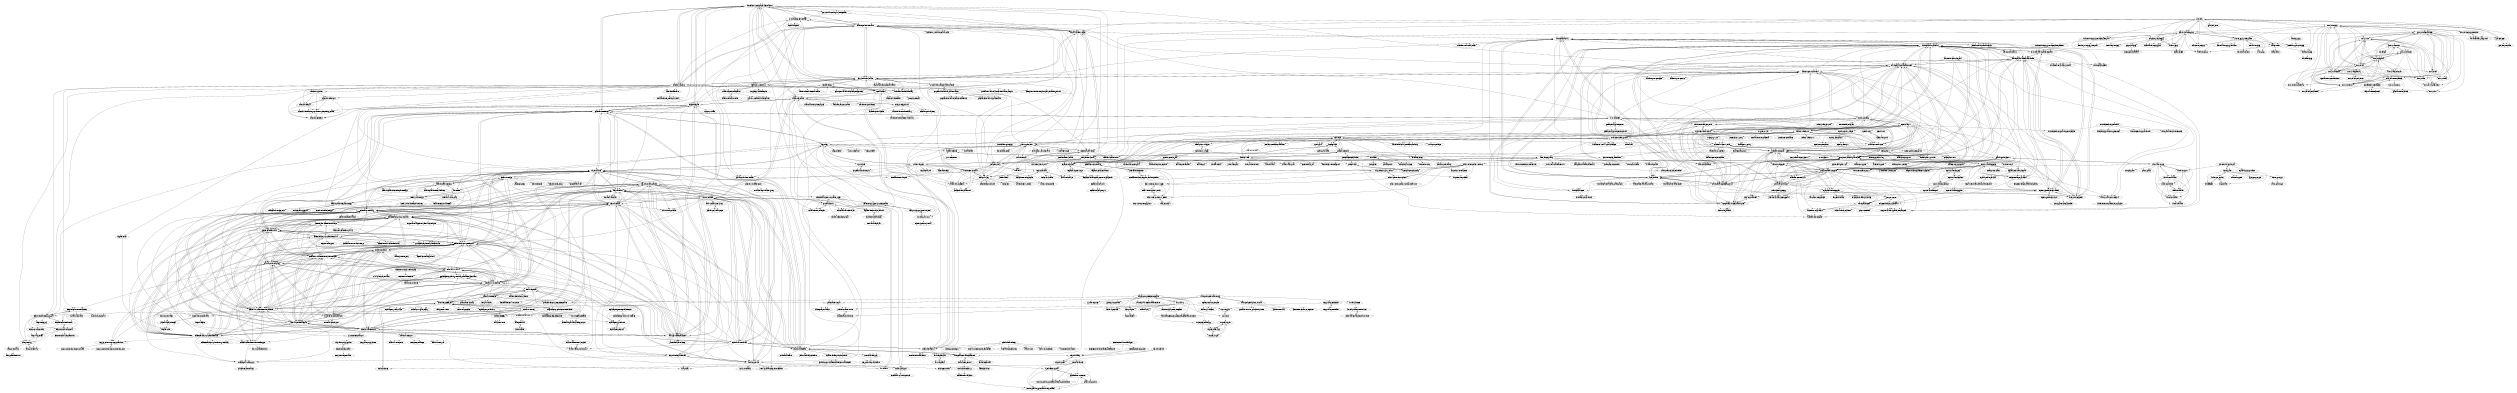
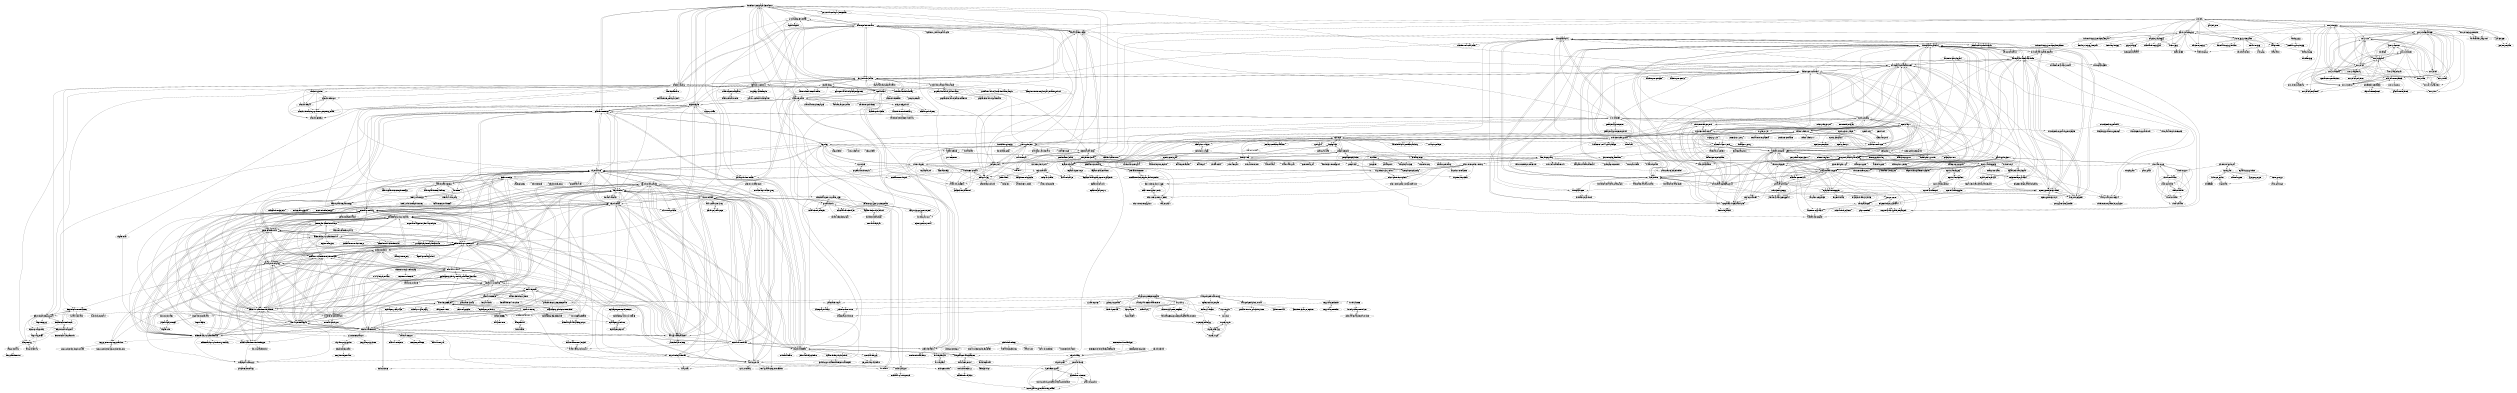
(947, 87) -> (856, 100)
(1824, 158) -> (1824, 158)
